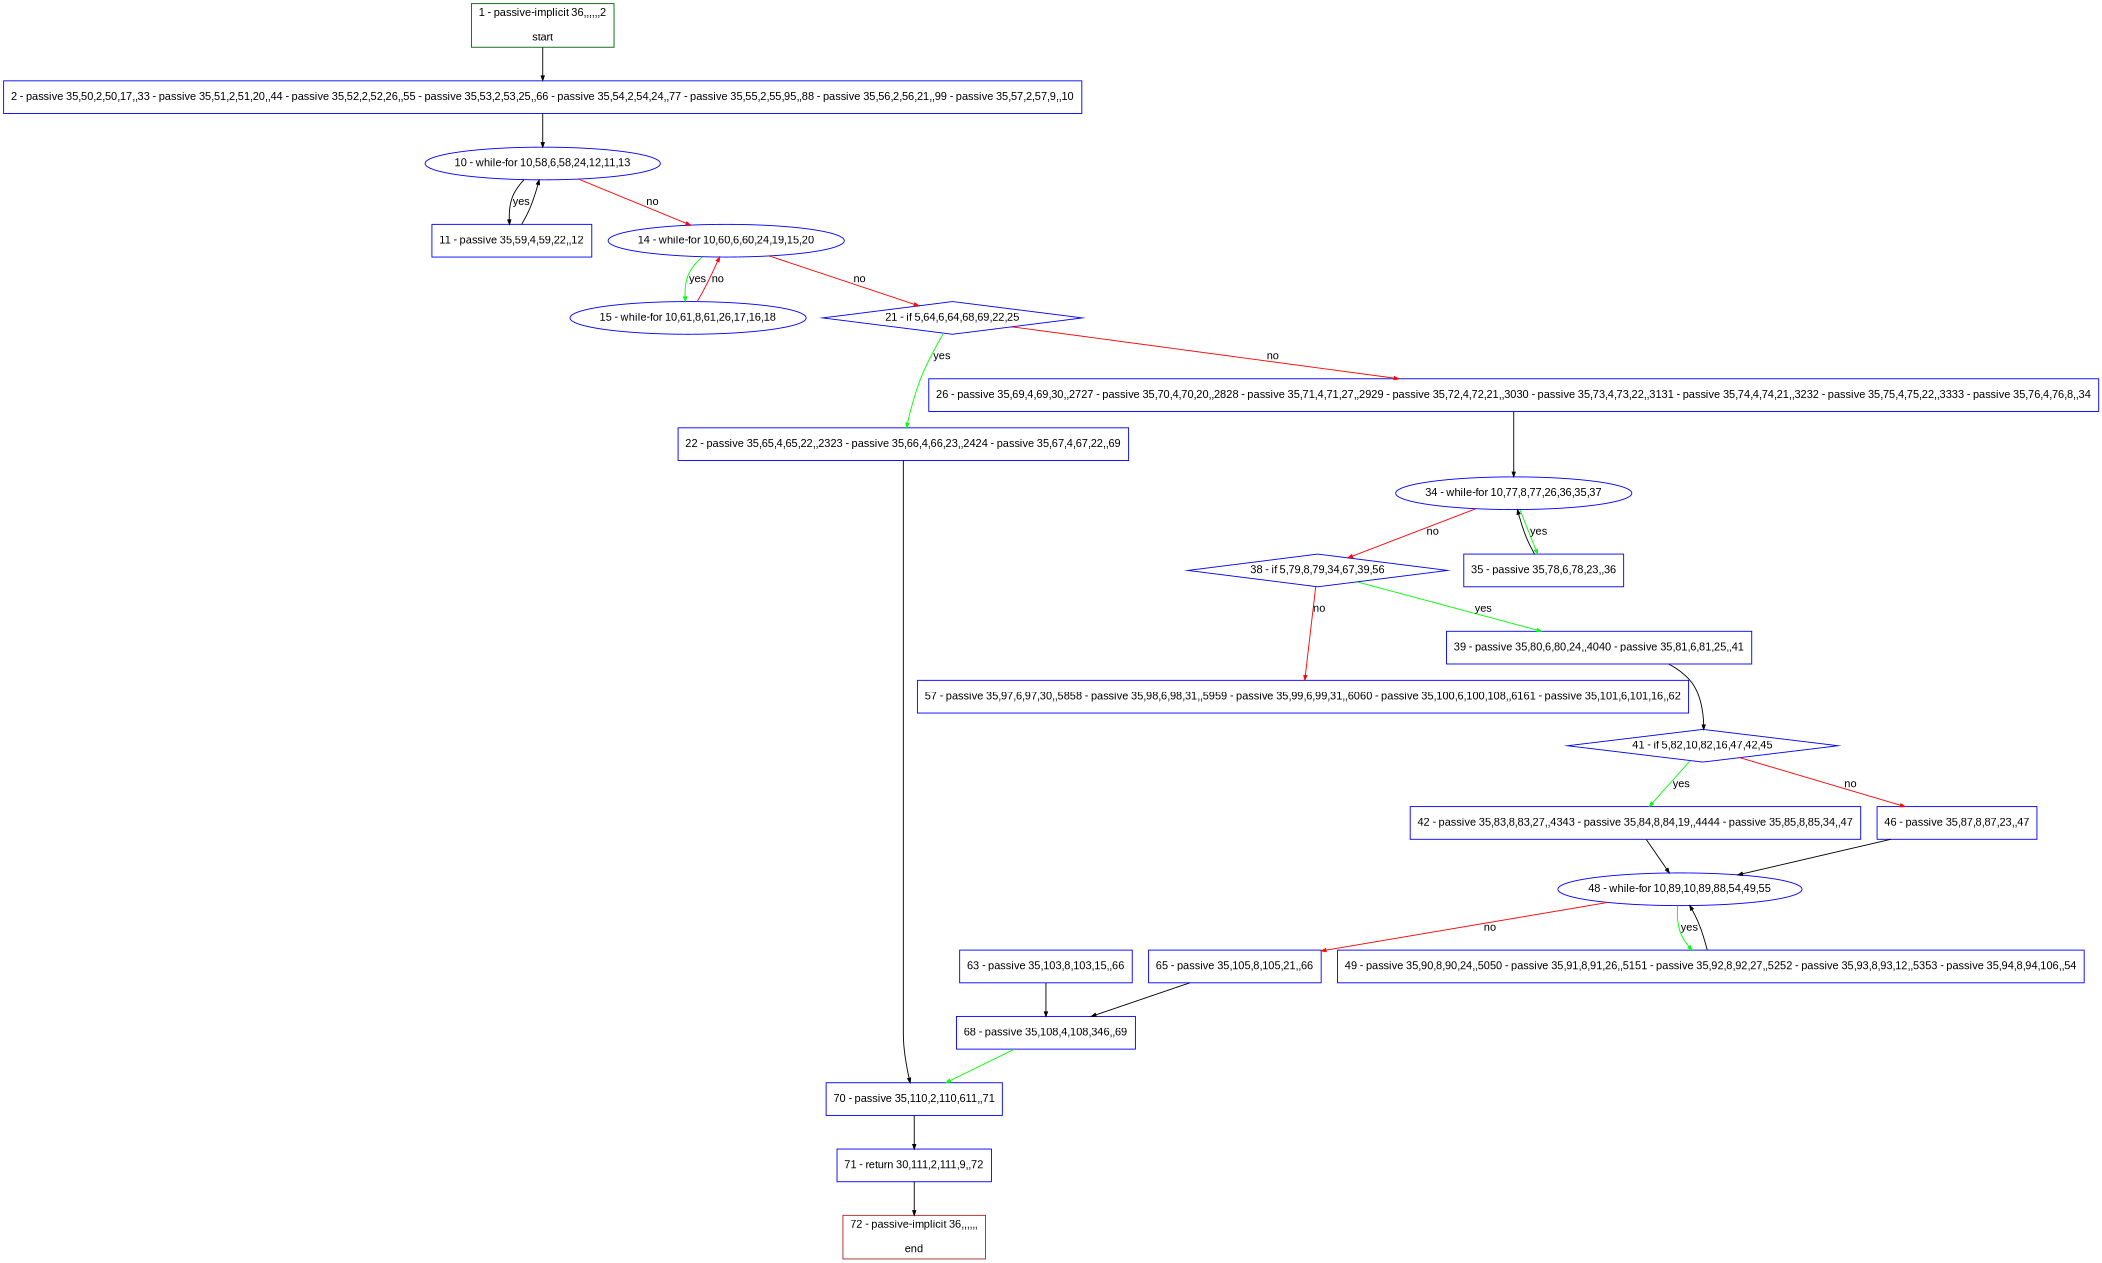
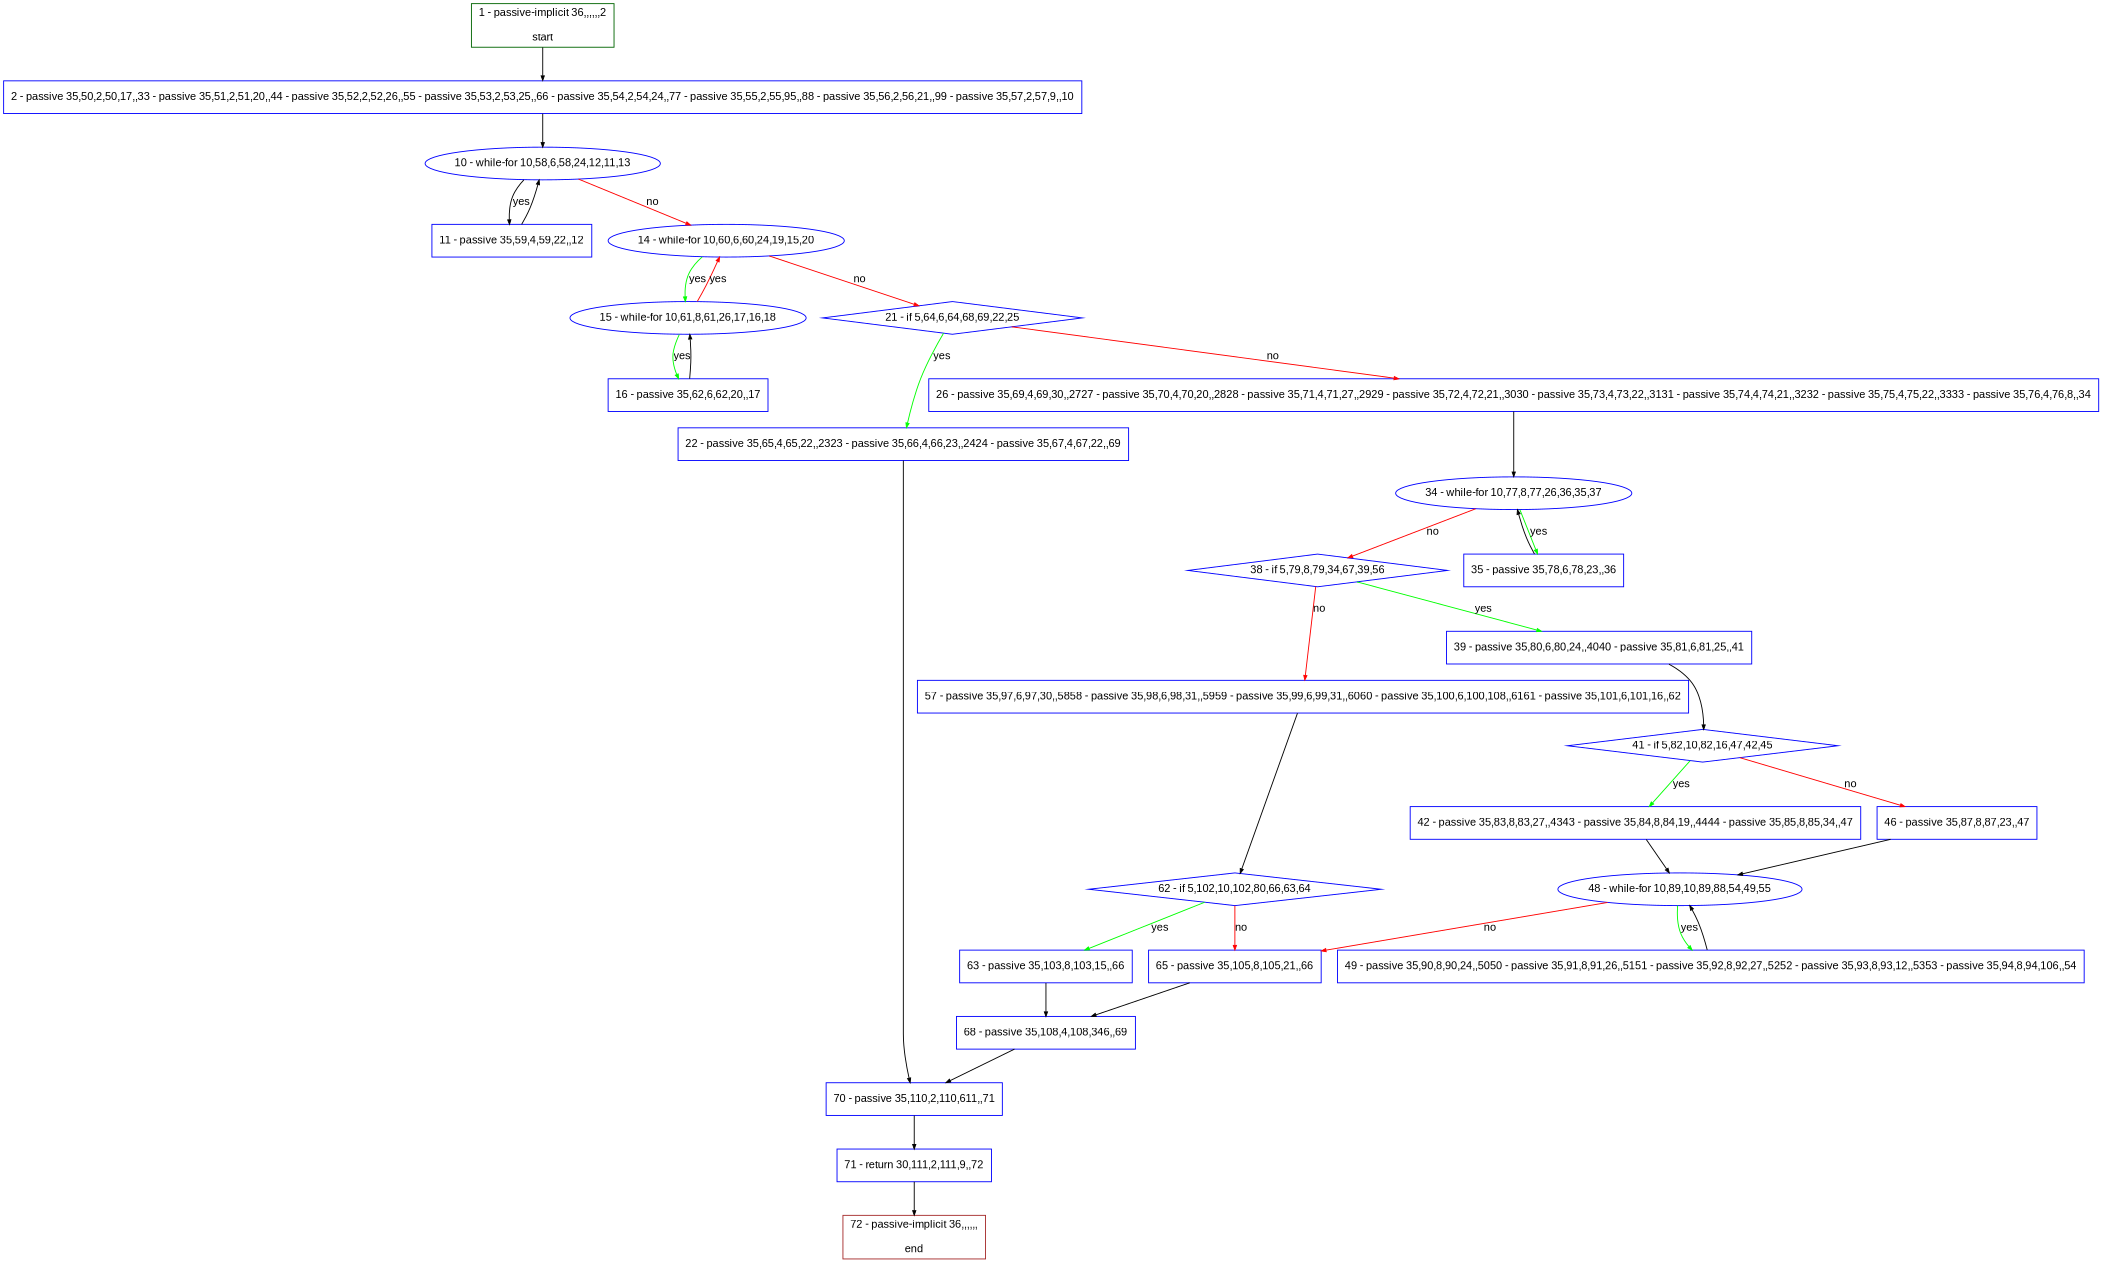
(718, 279) -> (718, 279)
none -> (688, 395)
none -> (1235, 889)
(982, 1065) -> (982, 1065)
